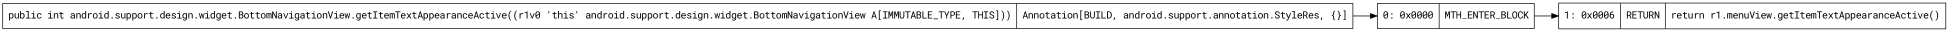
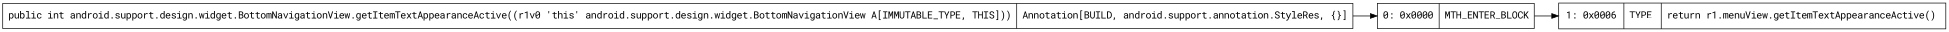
(1643, 16) -> (1641, 16)
